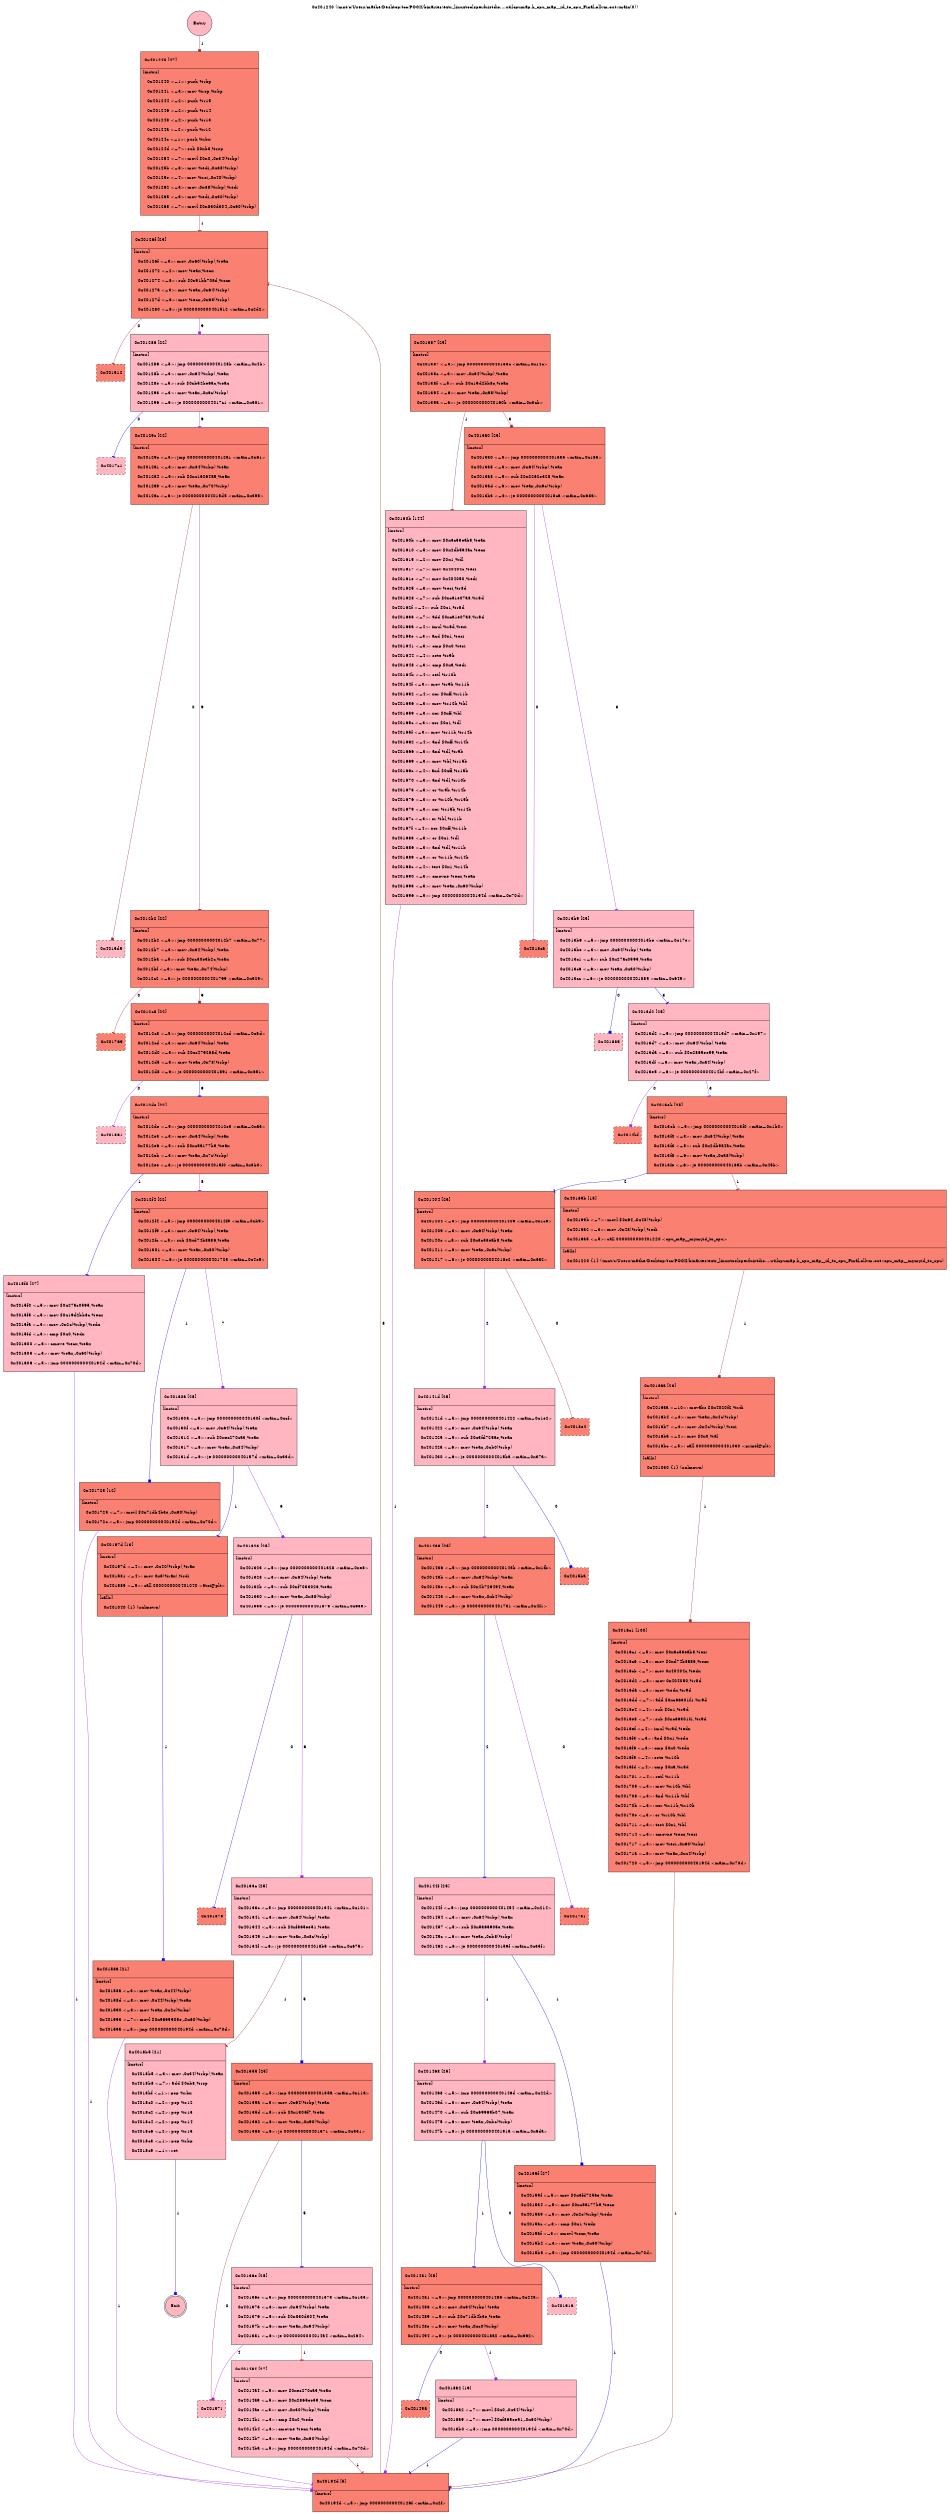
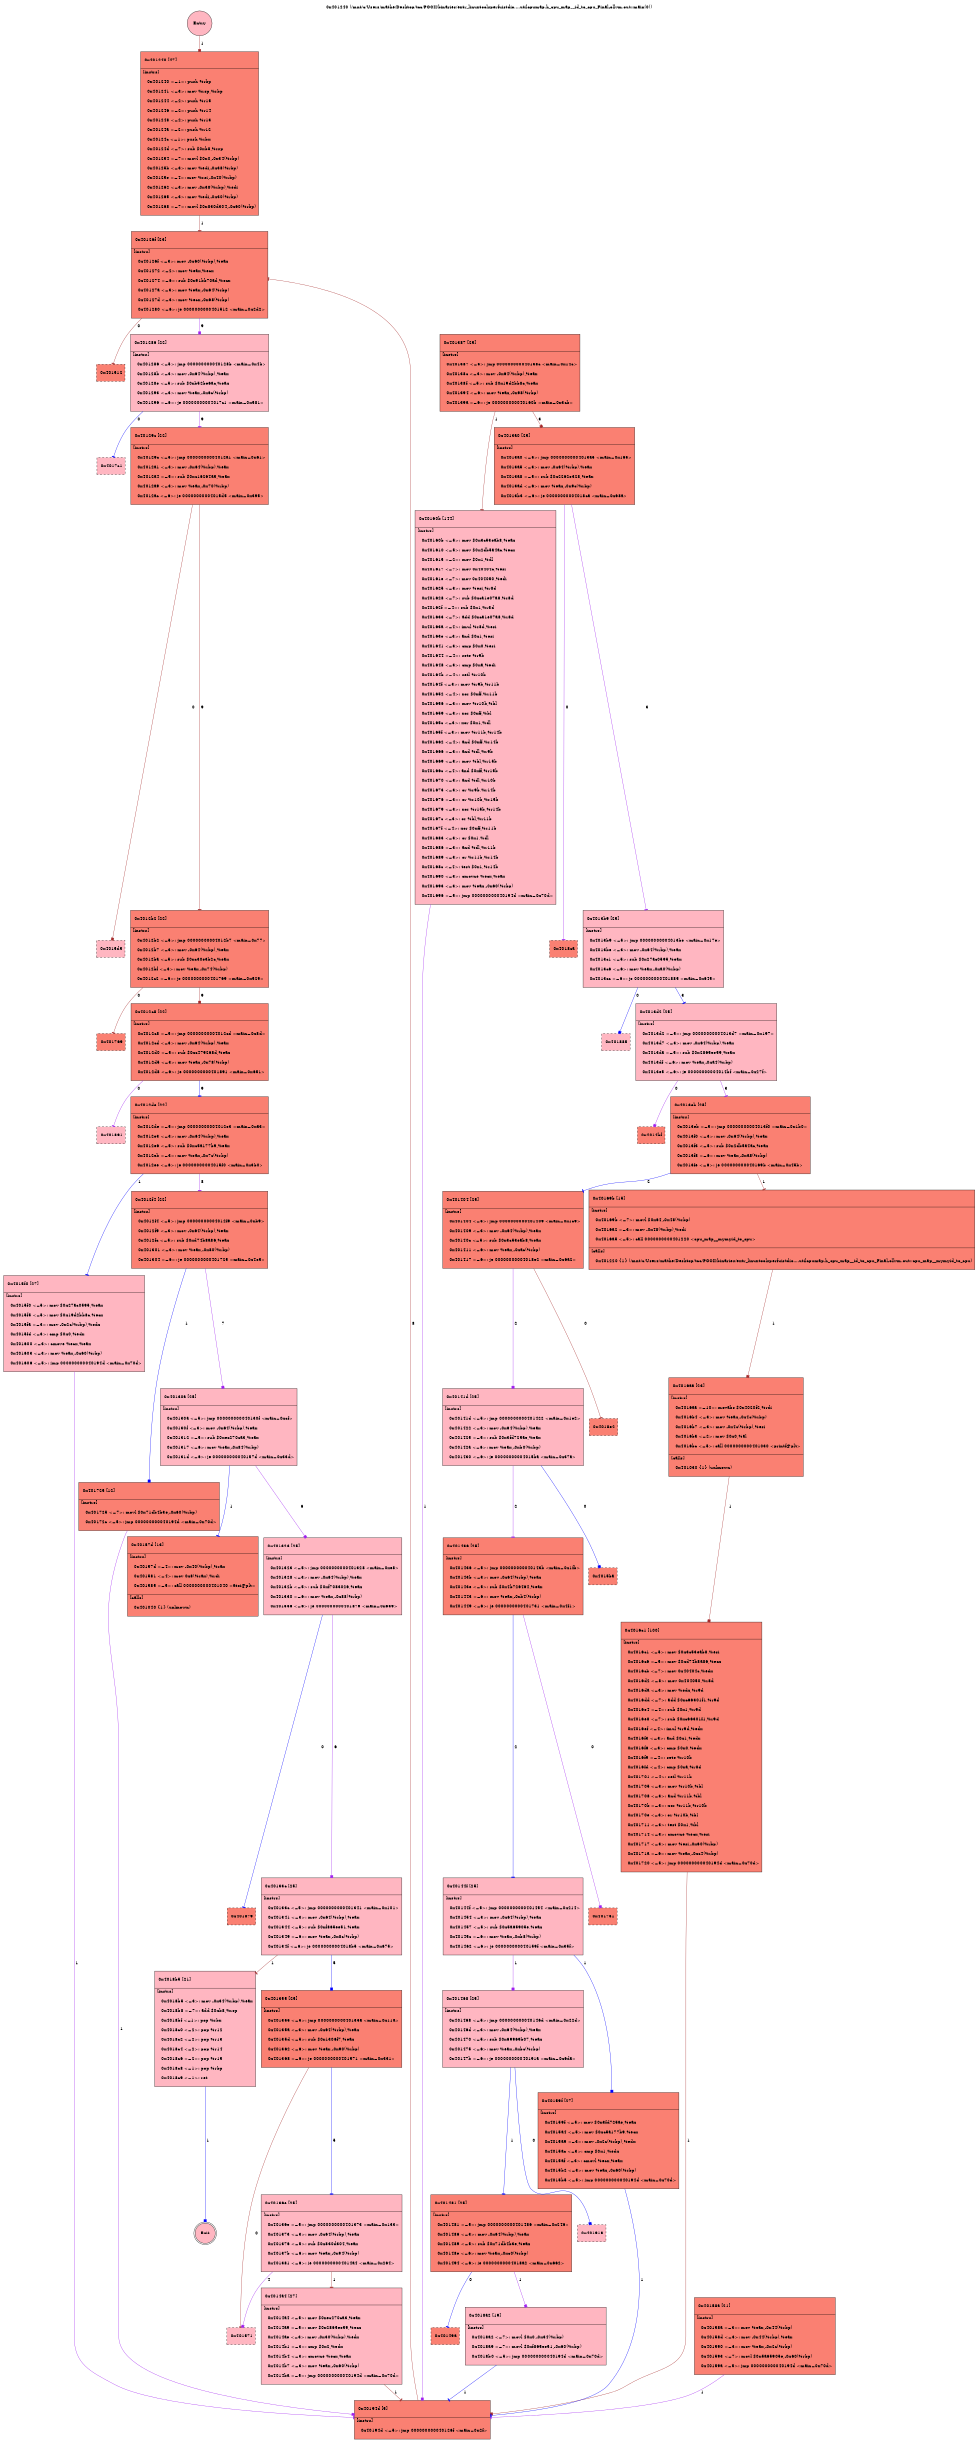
(163, 1787) -> none
